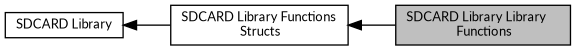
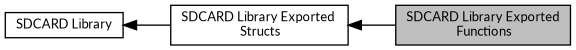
(259, 25) -> (259, 25)
(483, 25) -> (483, 25)
